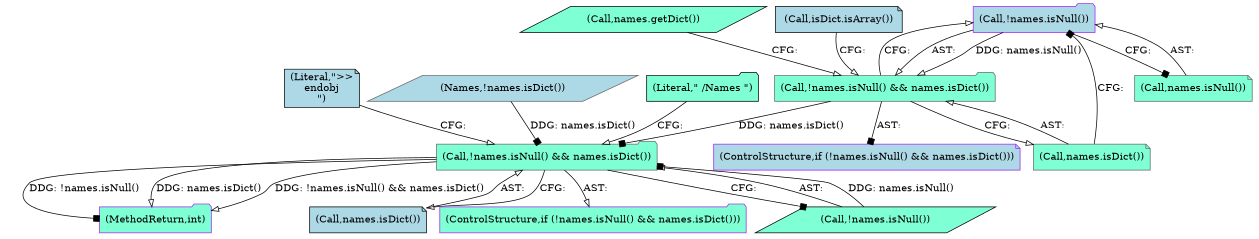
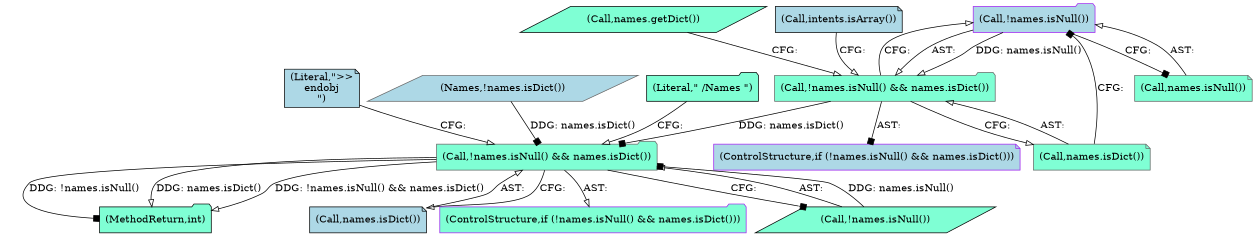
(839, 19) -> (839, 19)
(155, 220) -> (155, 220)
